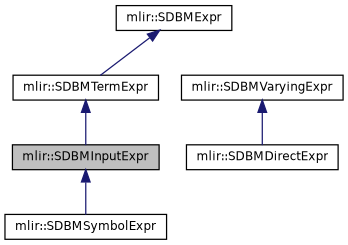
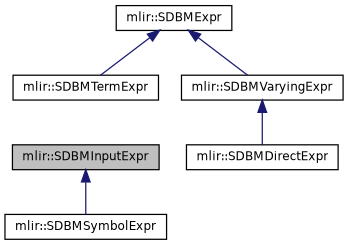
none -> (223, 57)
(86, 129) -> none
